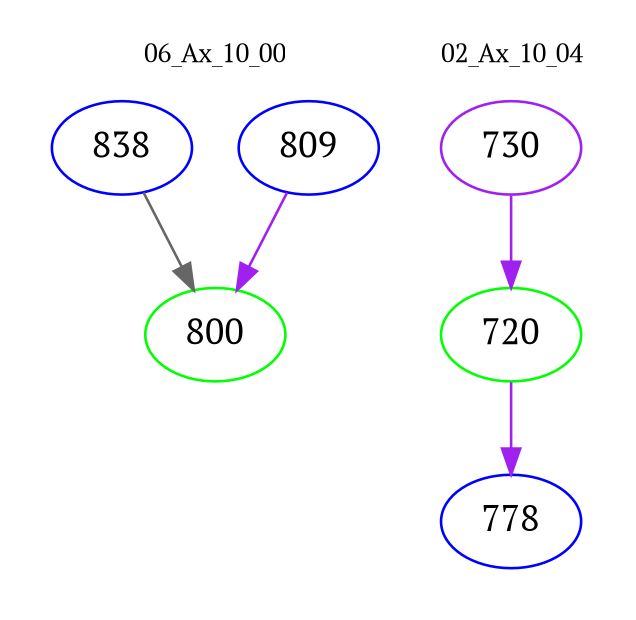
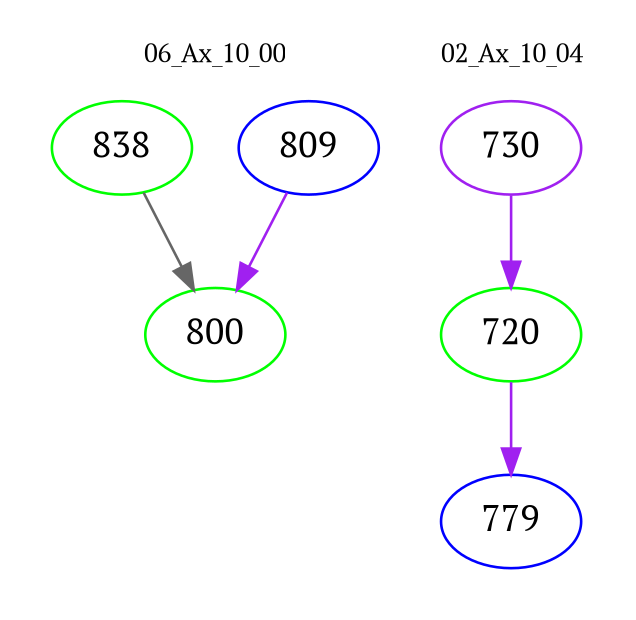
(122, 148) -> (122, 148)
(511, 521) -> (511, 521)
